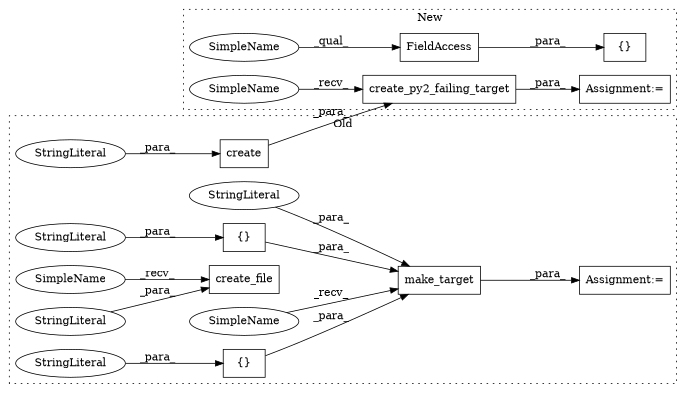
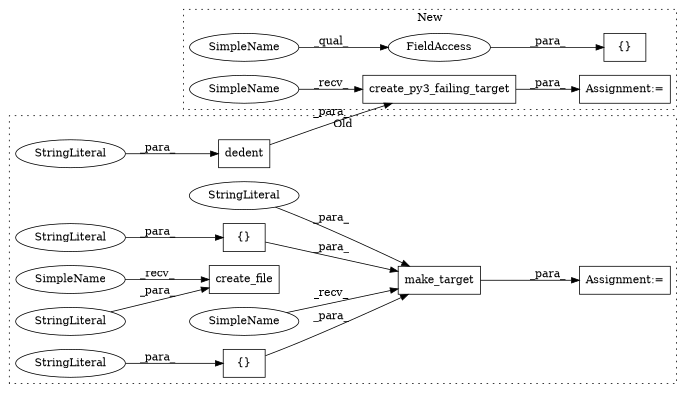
(439, 47) -> (439, 47)
(439, 89) -> (439, 89)
(244, 154) -> (244, 154)
